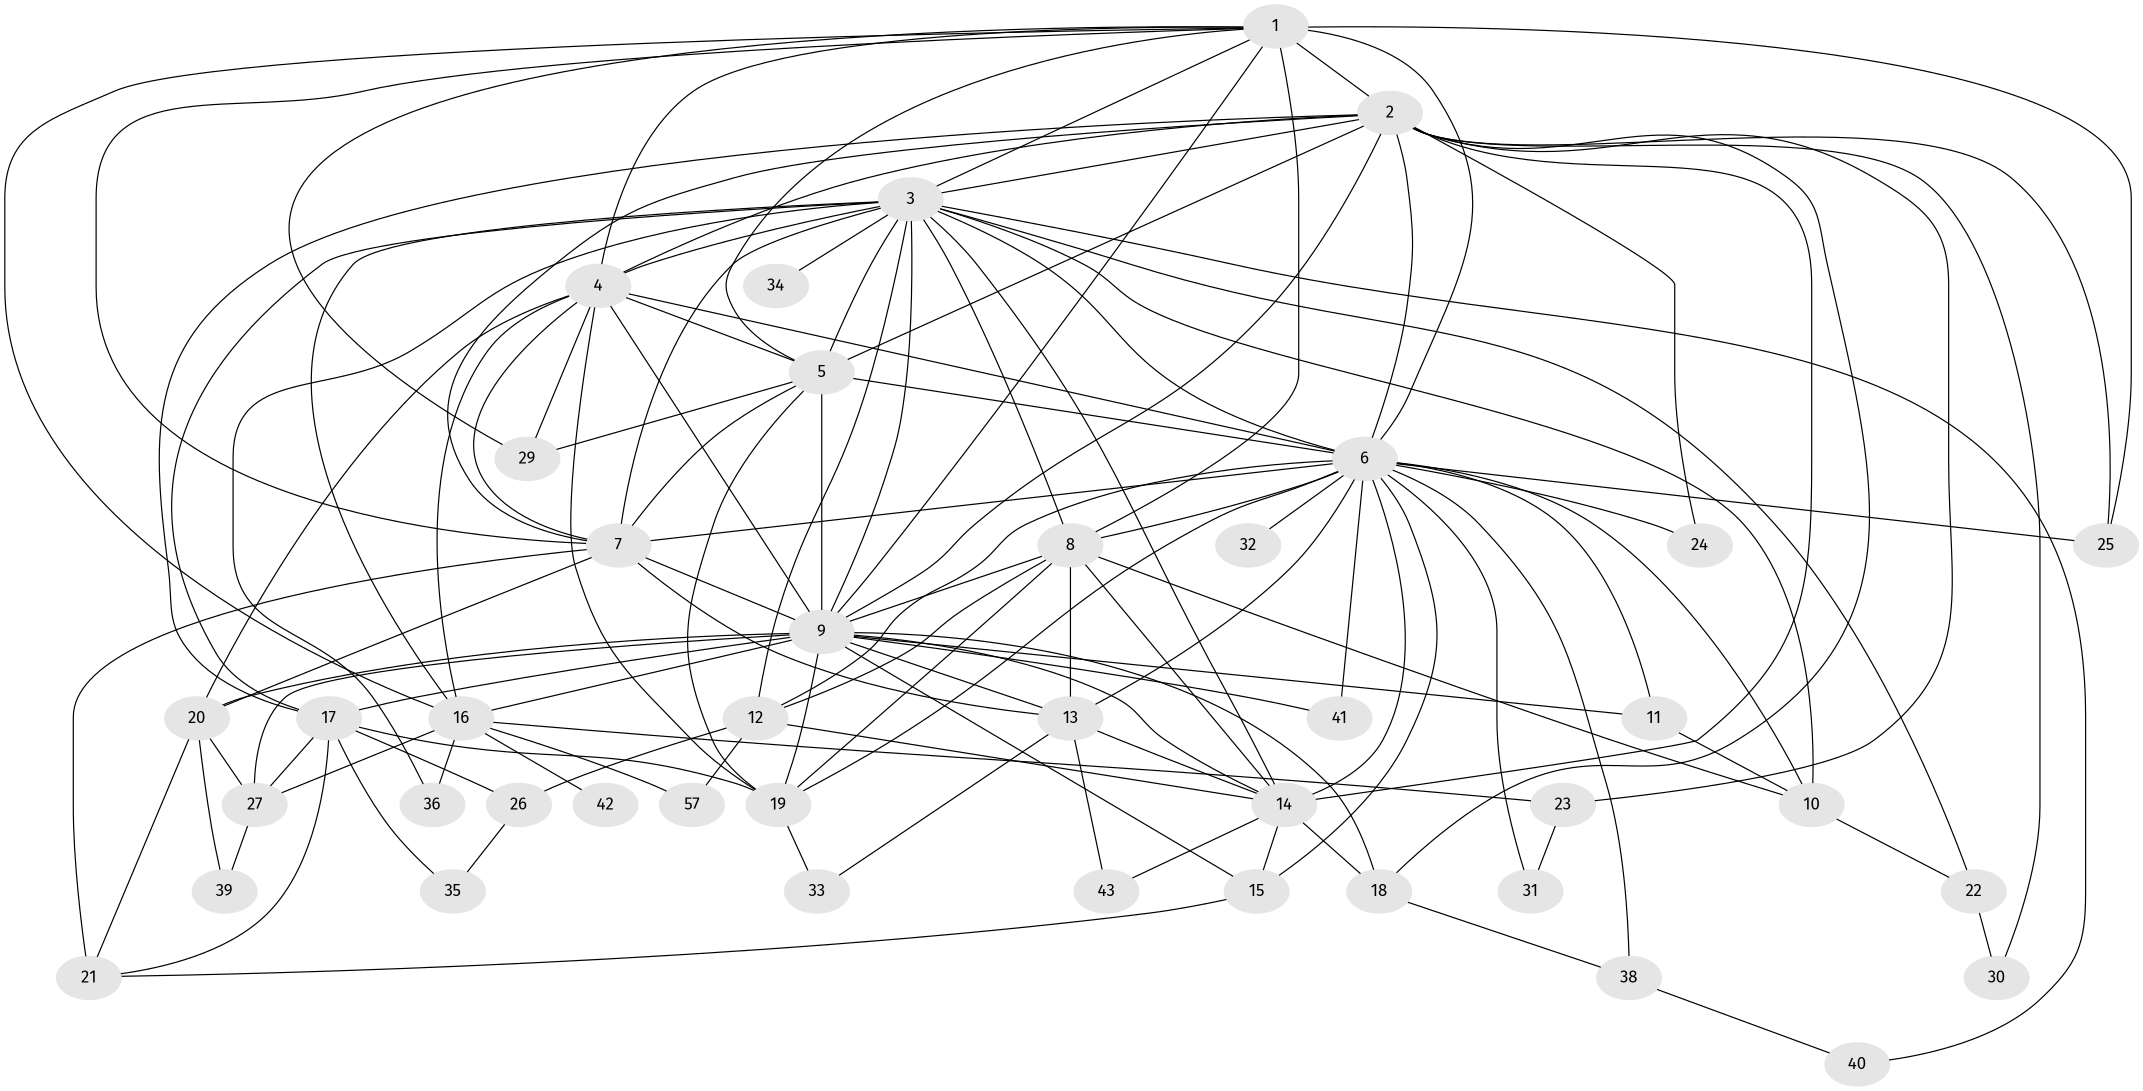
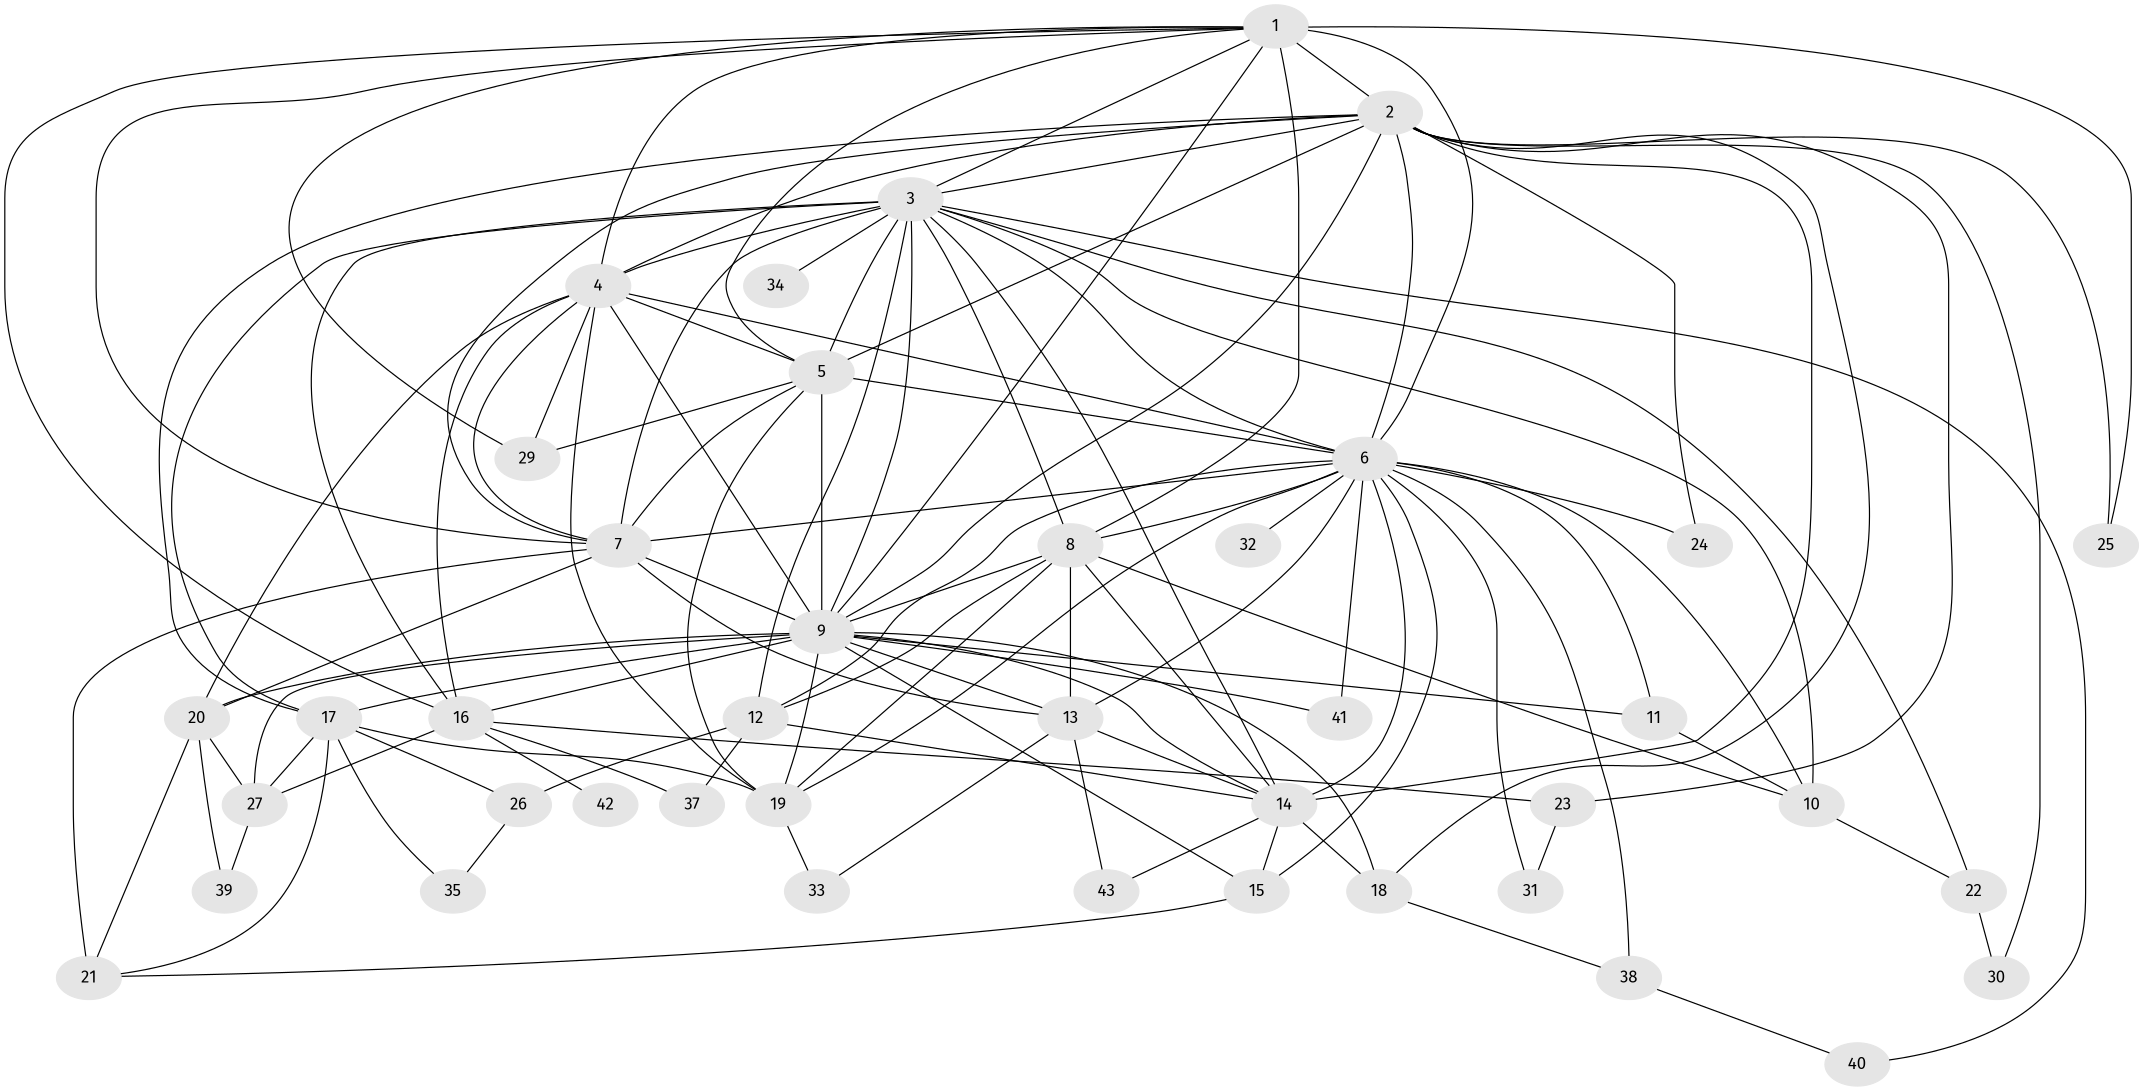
(1735, 502) -> none
(432, 805) -> none
(692, 805) -> (692, 805)
